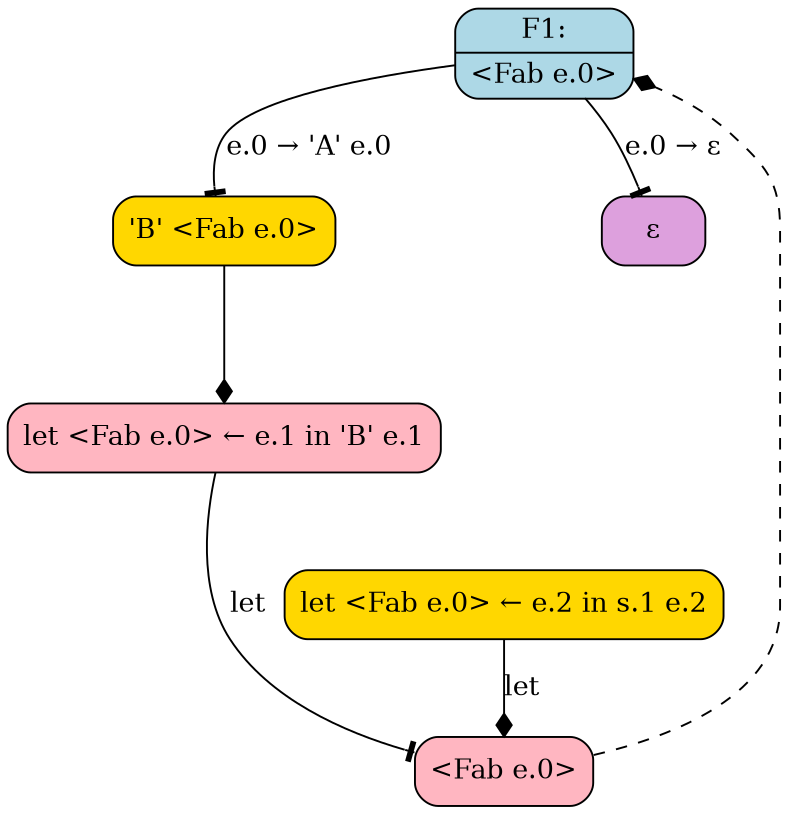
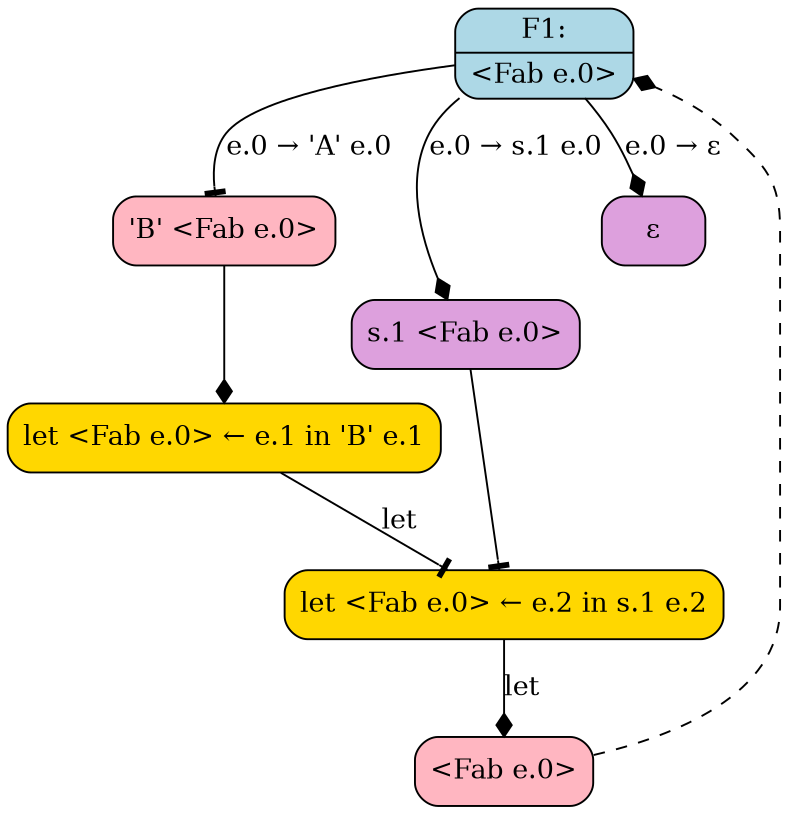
(616, 140) -> (616, 140)
(224, 231) -> (224, 231)
none -> (466, 334)
(224, 438) -> (224, 438)
(242, 655) -> (360, 519)
